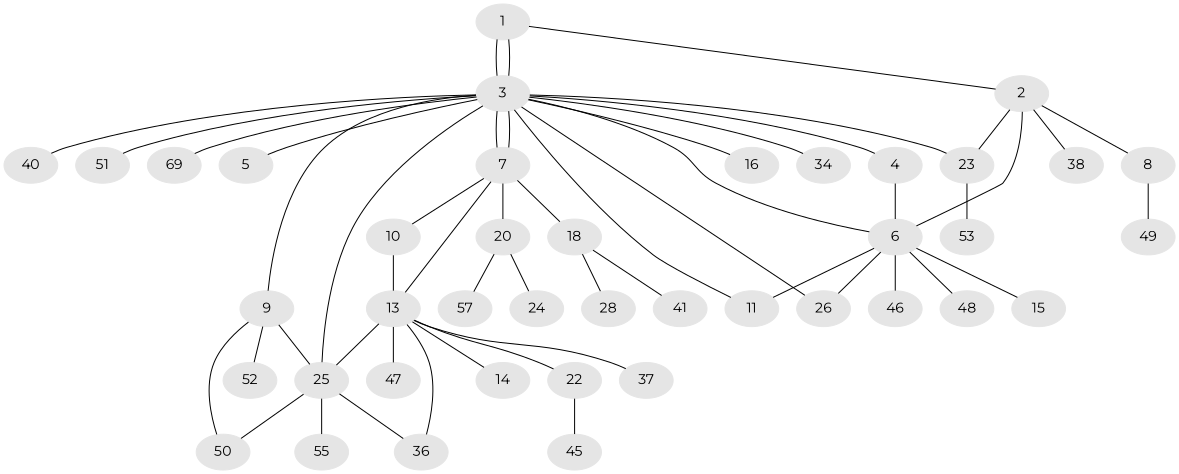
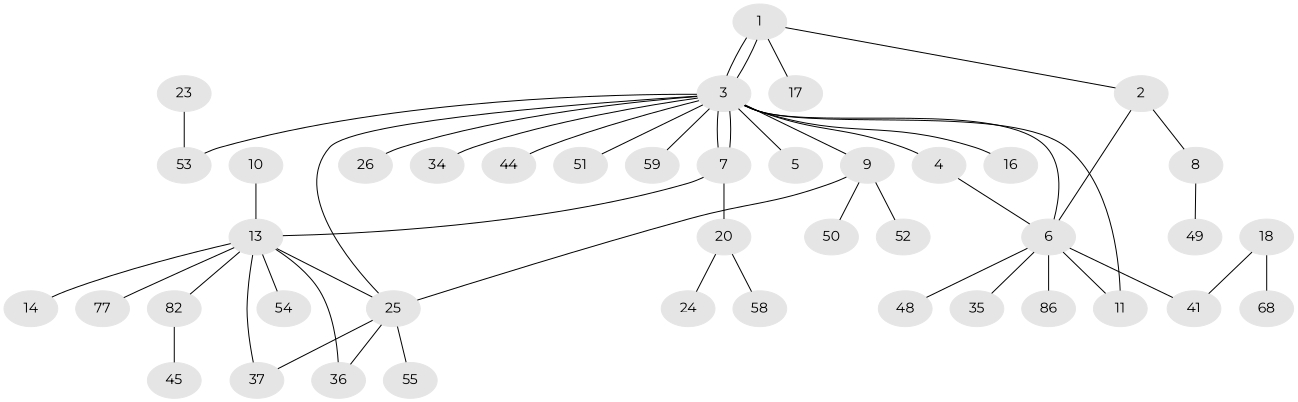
none -> (796, 94)
(740, 110) -> (449, 107)
(994, 129) -> none
(31, 165) -> (509, 165)
(174, 165) -> (652, 165)
(1076, 165) -> none
(448, 201) -> none
(539, 201) -> none
(860, 273) -> (1126, 275)
none -> (284, 309)
(465, 309) -> (760, 309)
(608, 309) -> (1267, 309)
(895, 309) -> (1049, 309)
(1039, 309) -> (977, 309)
(393, 380) -> (103, 309)
(575, 380) -> (174, 309)
(272, 416) -> (325, 345)
